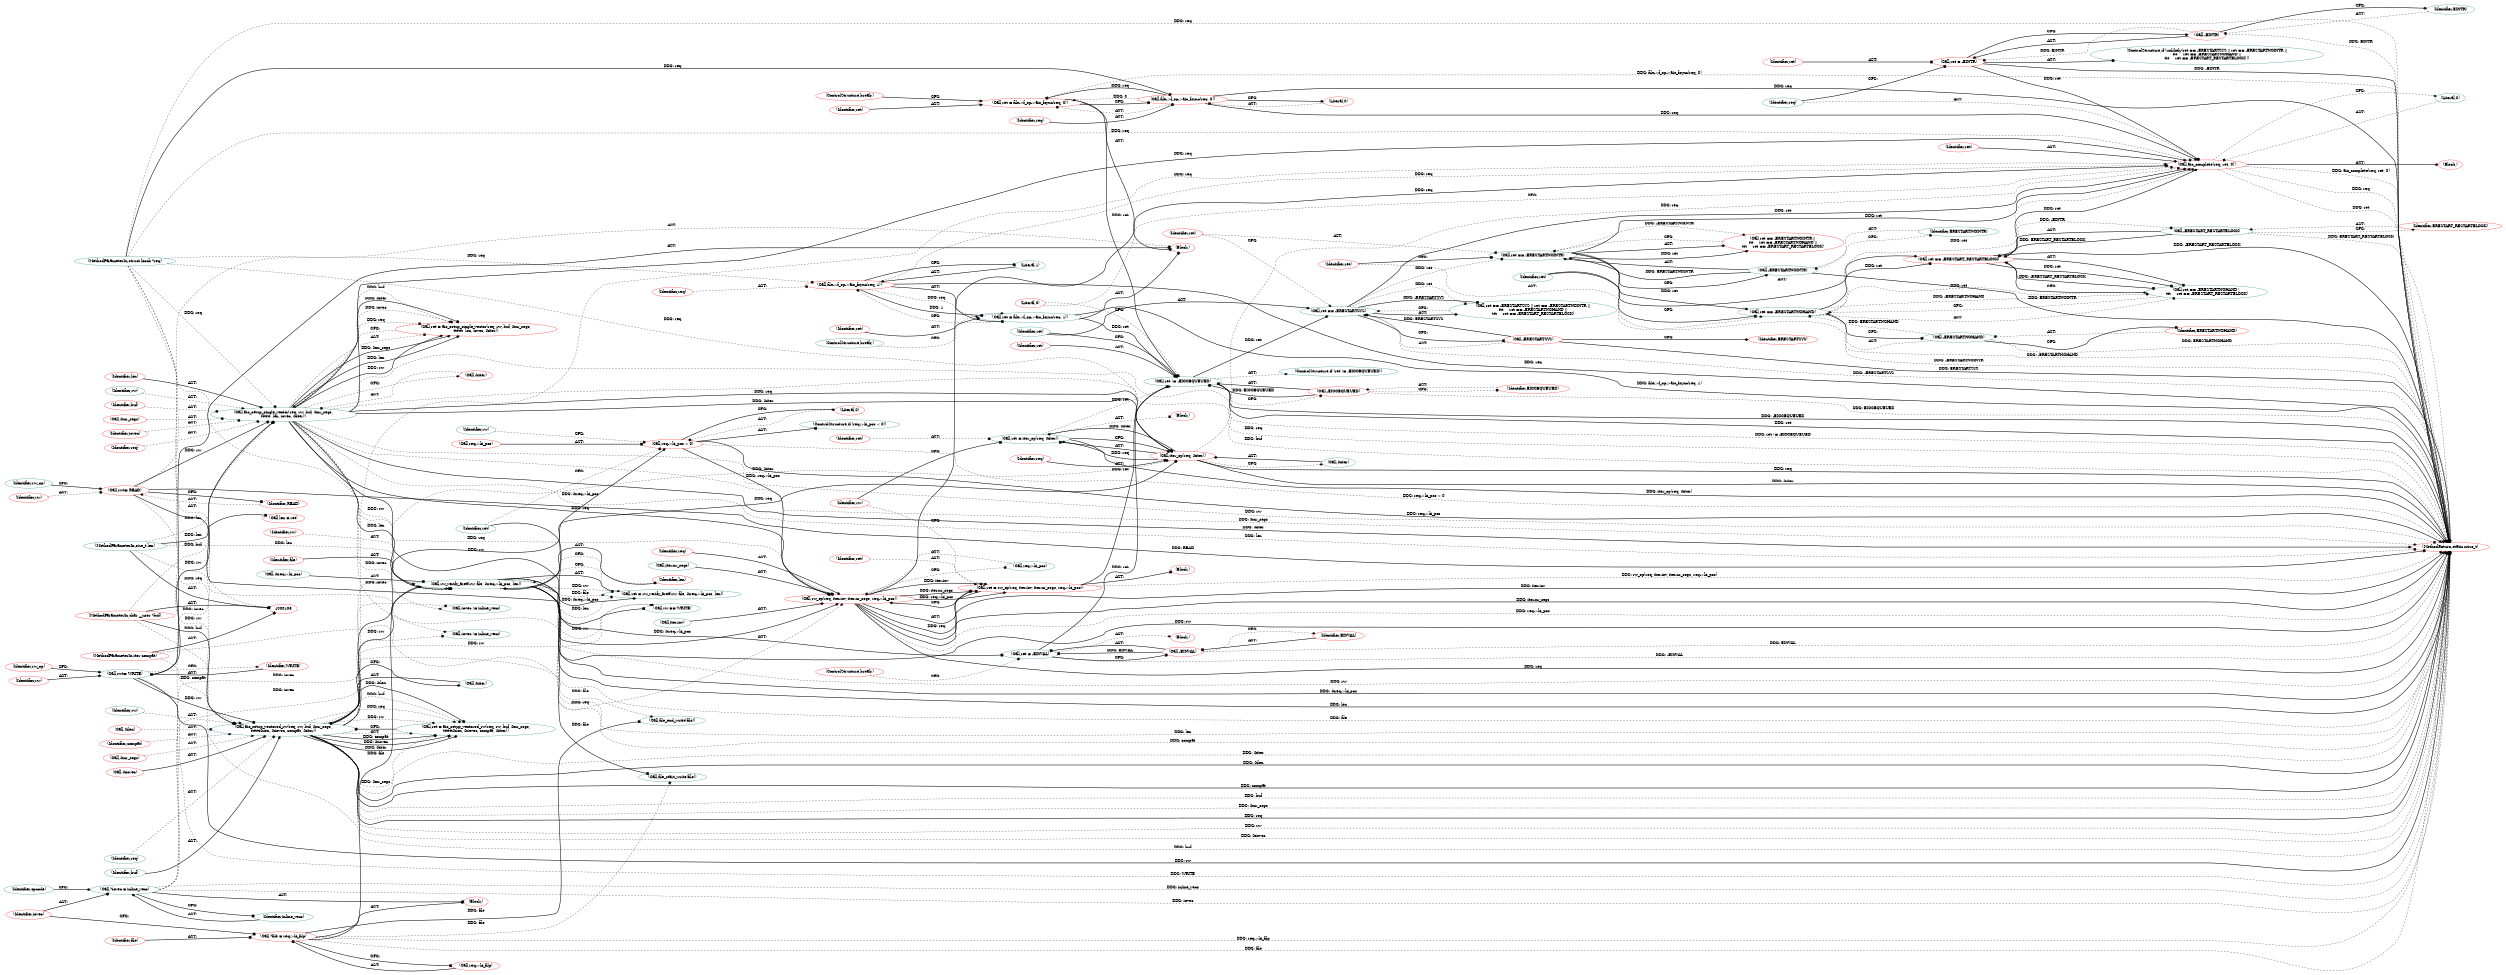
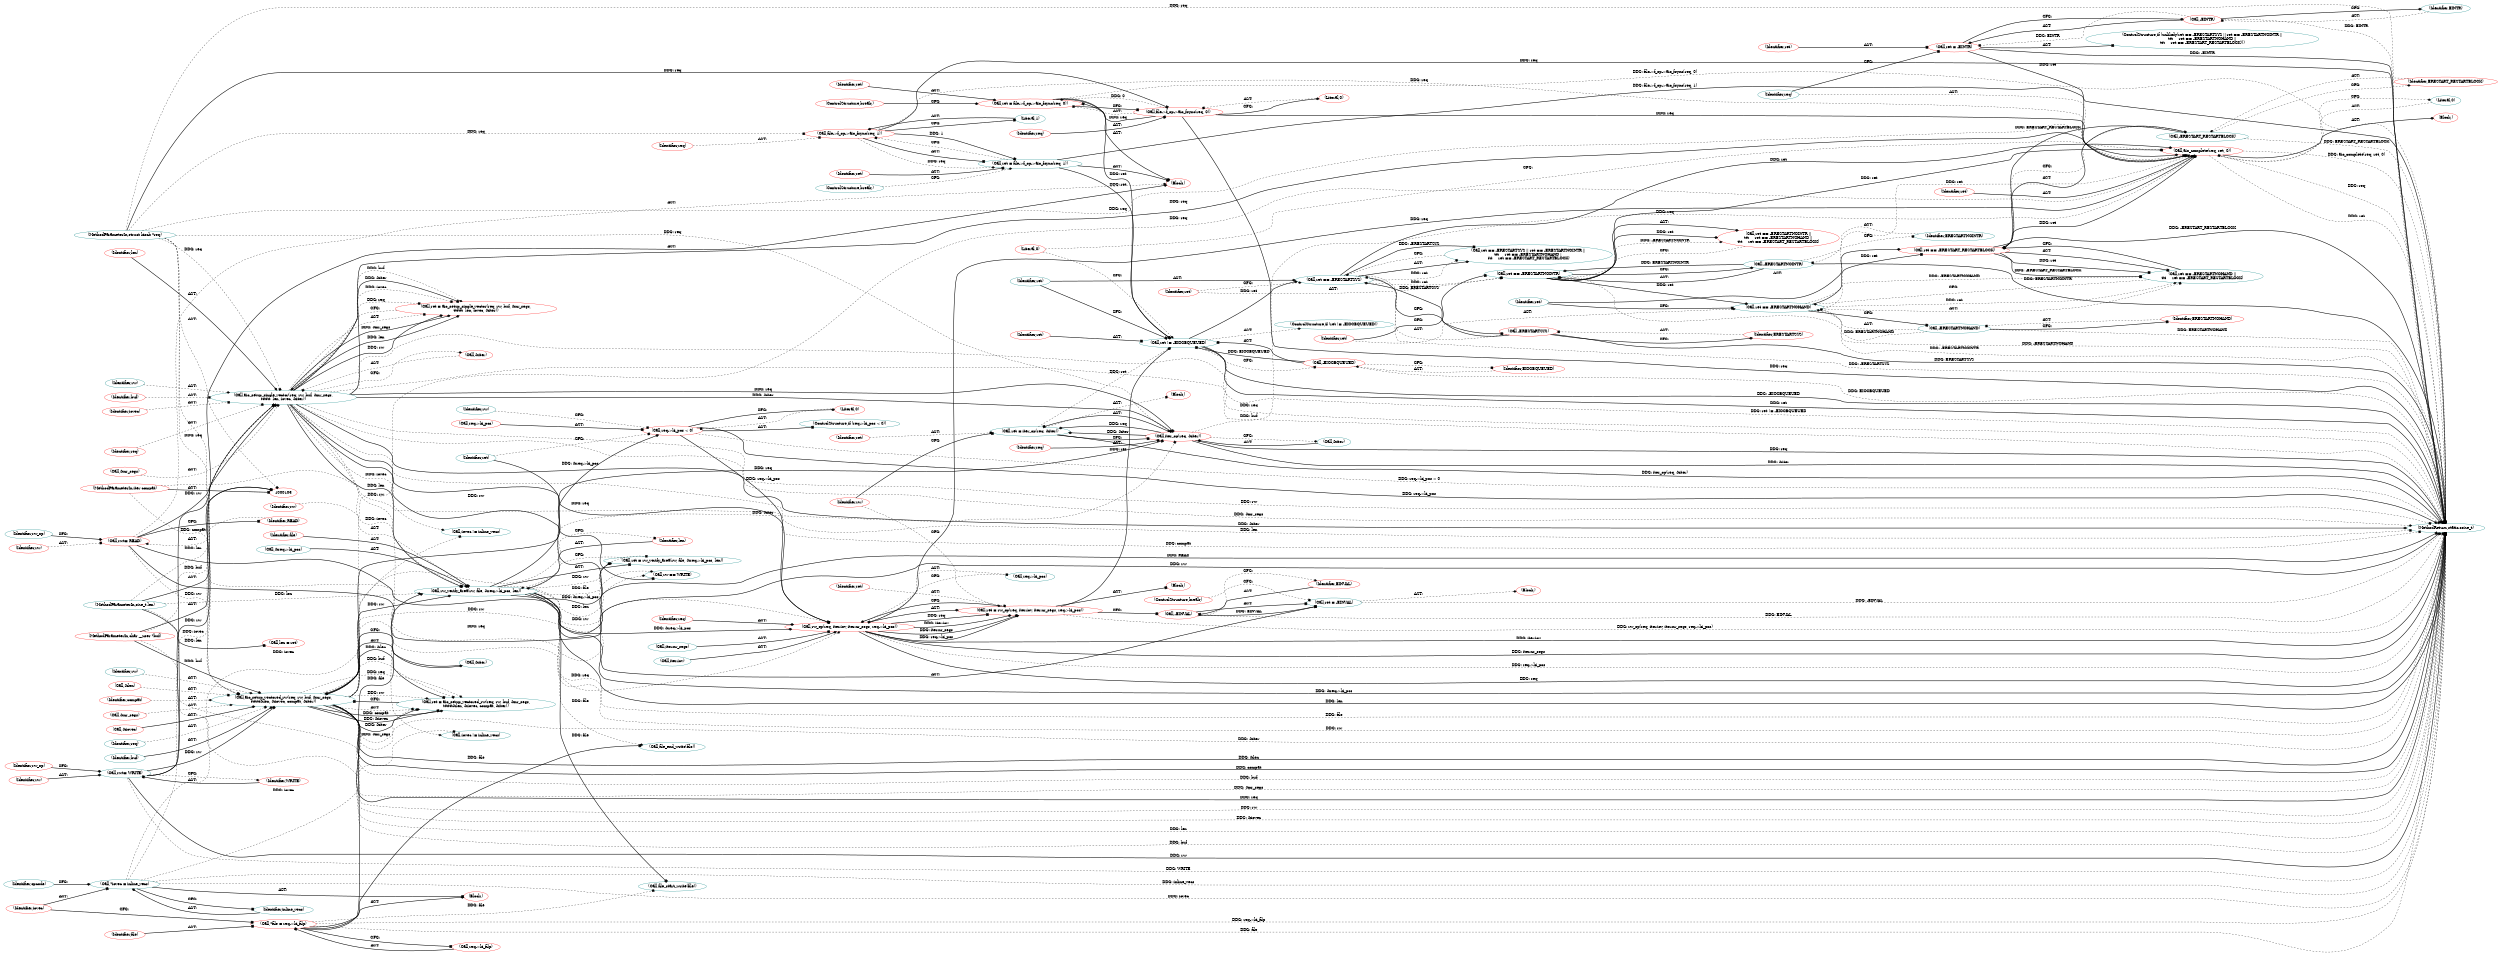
(2052, 220) -> (2048, 167)
none -> (1652, 333)
(1138, 538) -> none
(2450, 547) -> (2446, 528)
(1128, 660) -> (1126, 613)
